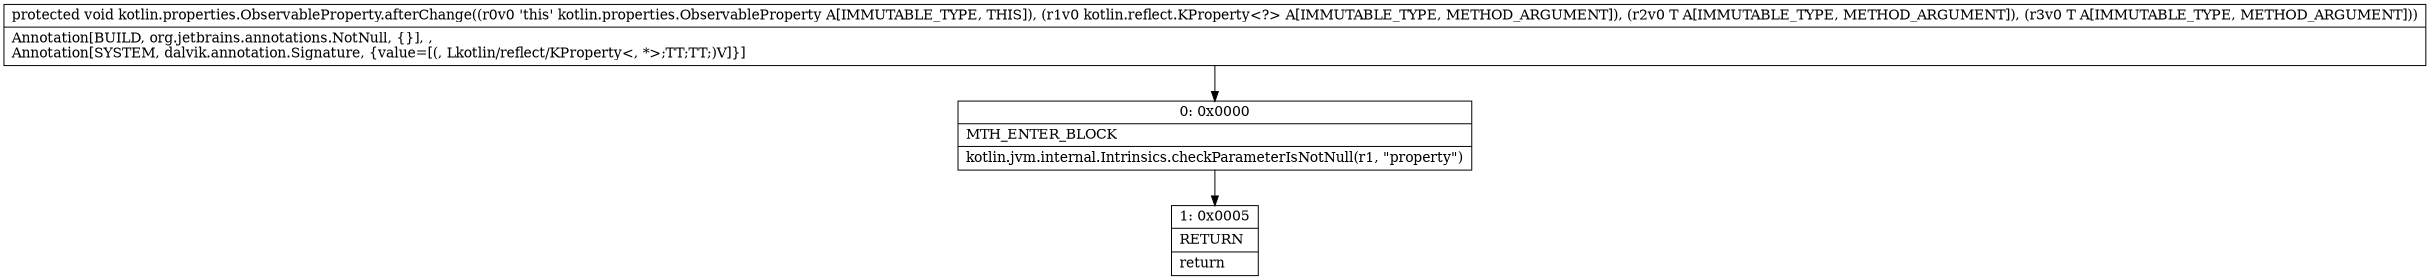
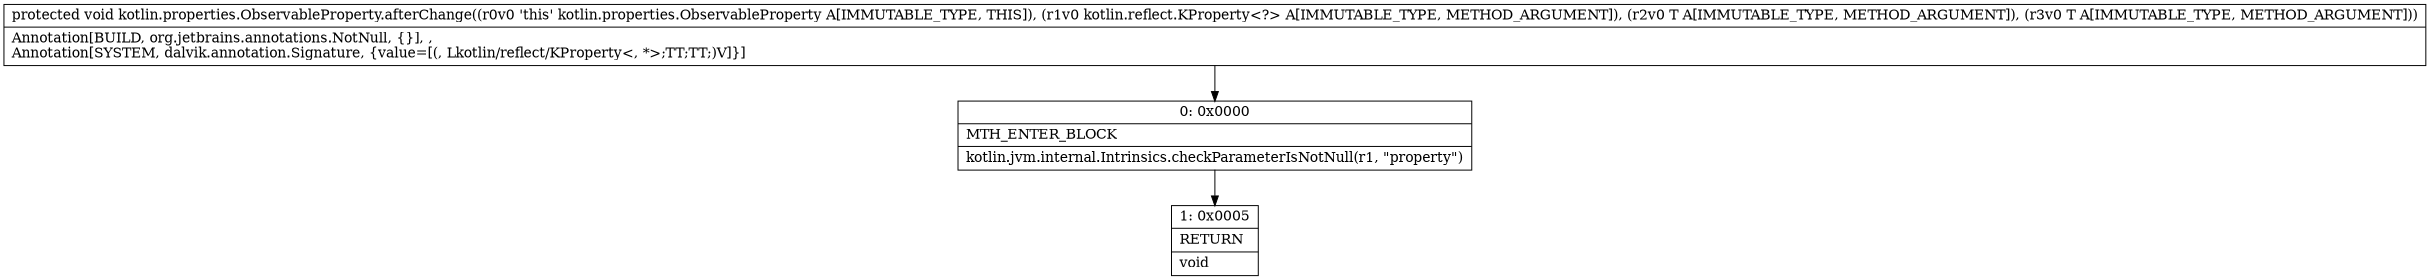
(1202, 263) -> (1195, 263)
